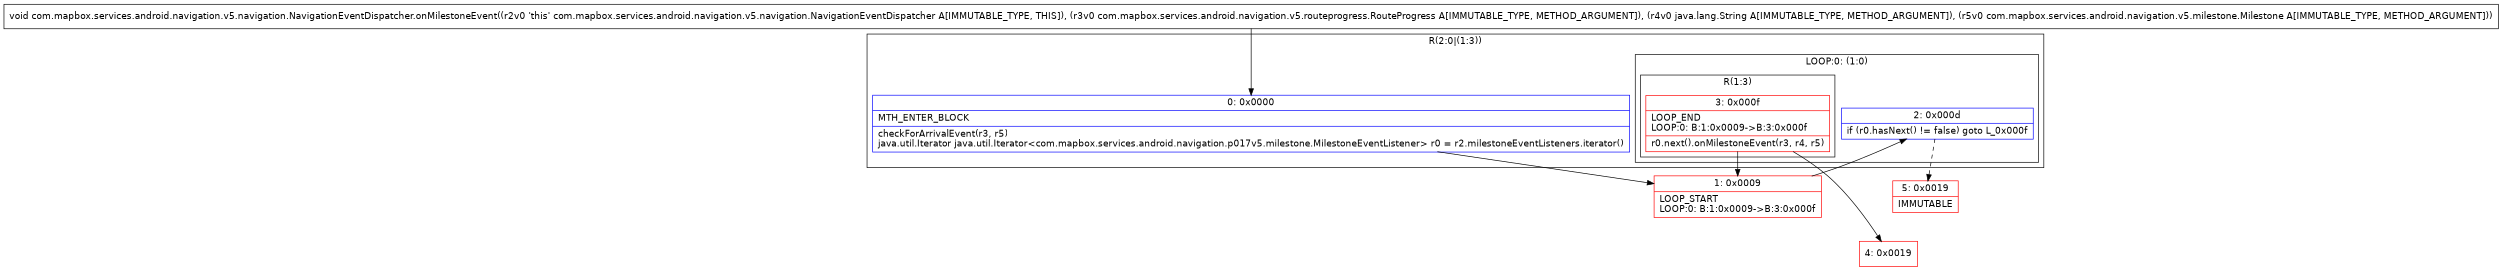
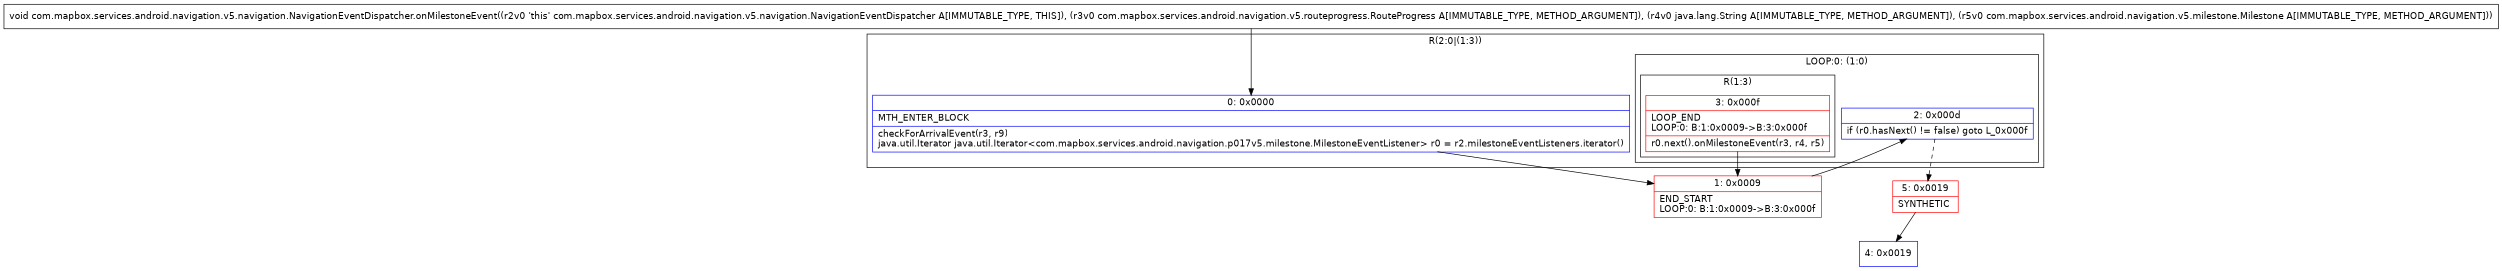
(943, 134) -> (943, 134)
(1841, 188) -> (1908, 224)
(1689, 199) -> (1686, 199)
(1925, 204) -> (1924, 204)
(1888, 254) -> (1888, 254)
